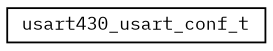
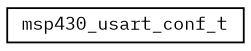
(136, 25) -> (125, 25)
